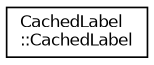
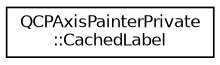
(77, 32) -> (110, 32)
